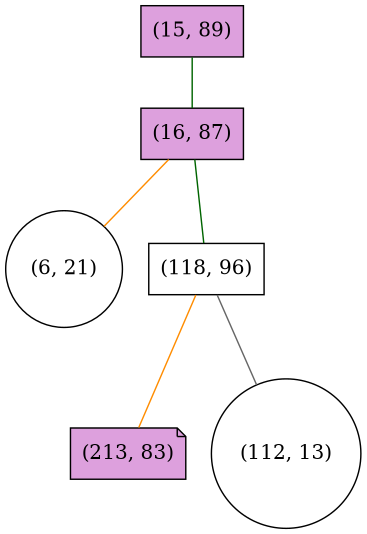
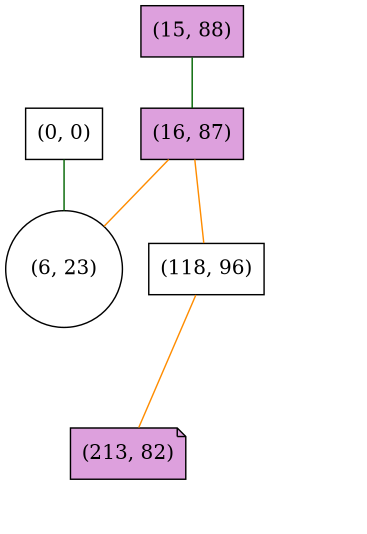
(192, 31) -> (192, 31)
none -> (64, 134)
(199, 201) -> (199, 201)
(64, 269) -> (64, 269)
(128, 454) -> (128, 454)
(286, 454) -> none
